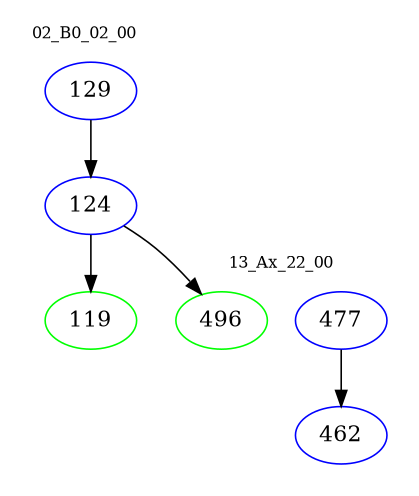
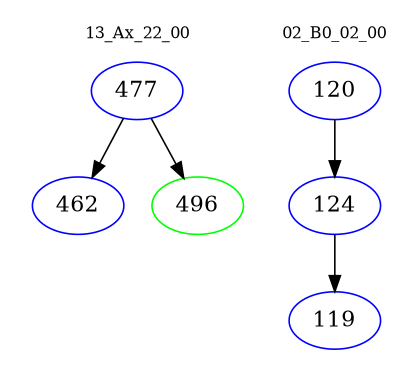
(91, 91) -> (335, 91)
(173, 264) -> (164, 141)
(91, 320) -> (335, 320)
